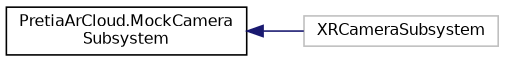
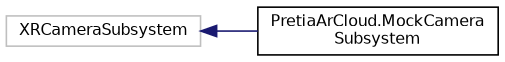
(284, 31) -> (237, 31)
